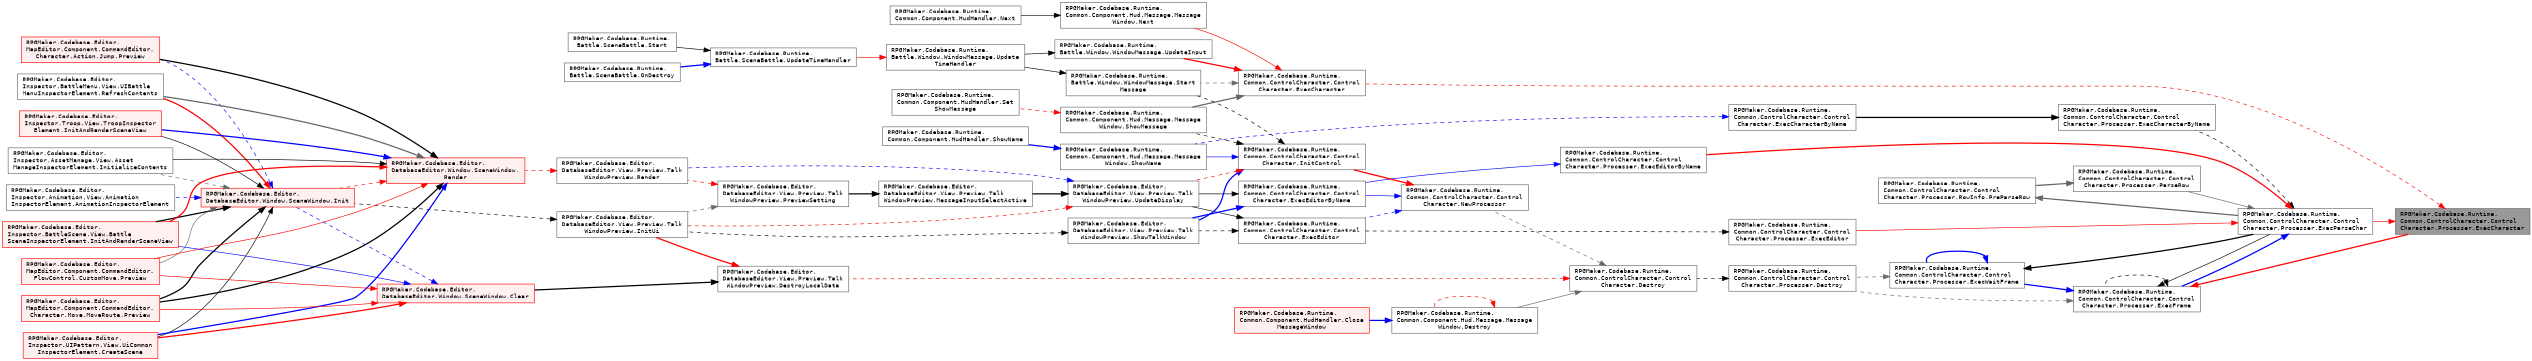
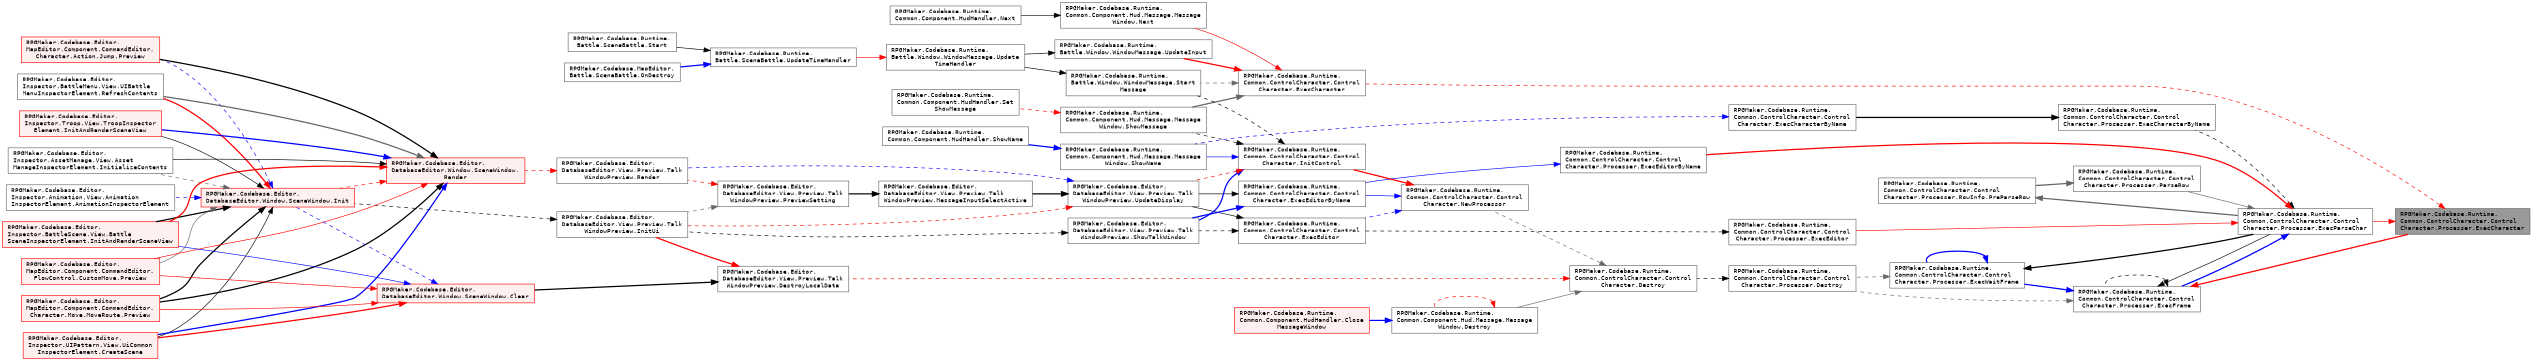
(622, 72) -> (622, 72)
